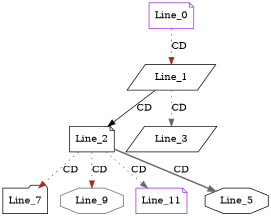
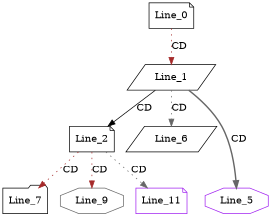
(171, 16) -> (171, 16)
(171, 139) -> (171, 139)
(162, 169) -> (223, 130)
(237, 201) -> (237, 201)
